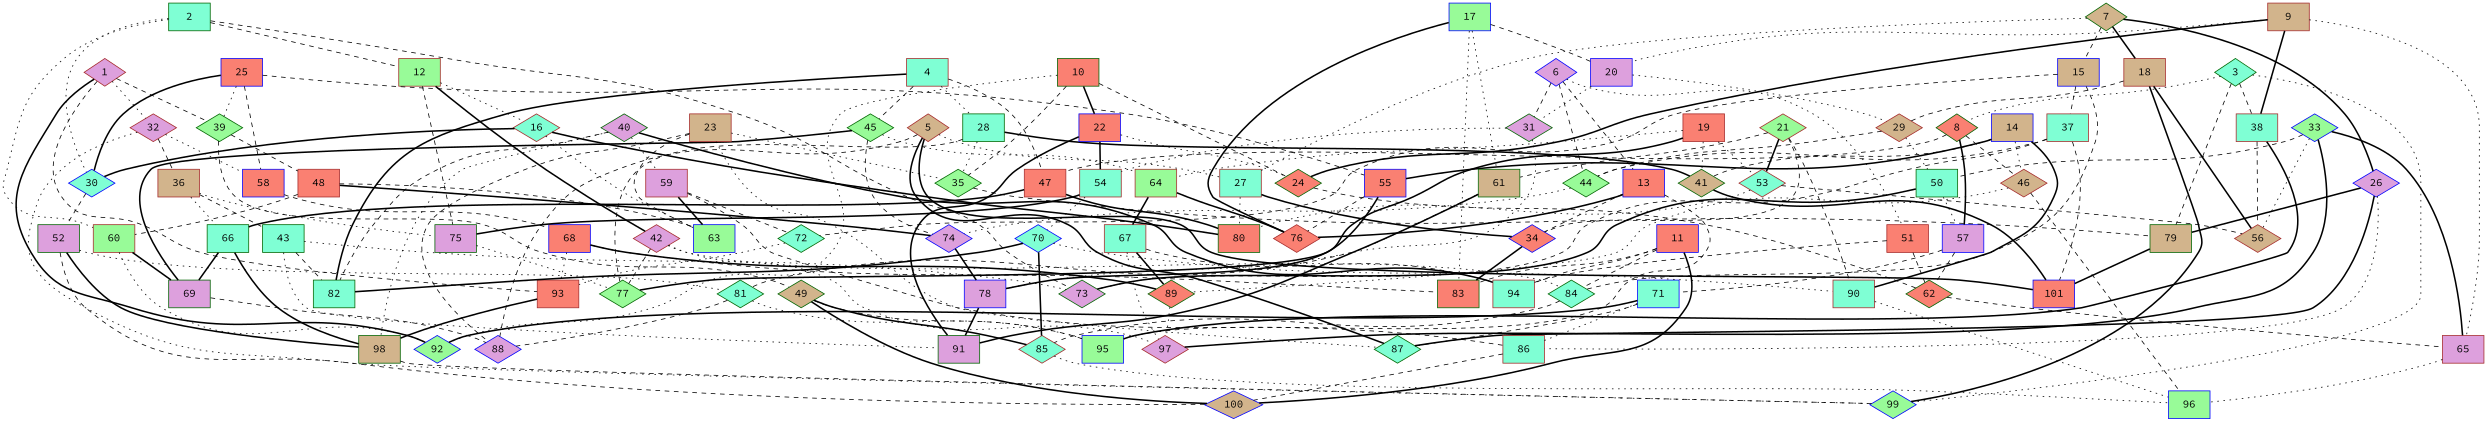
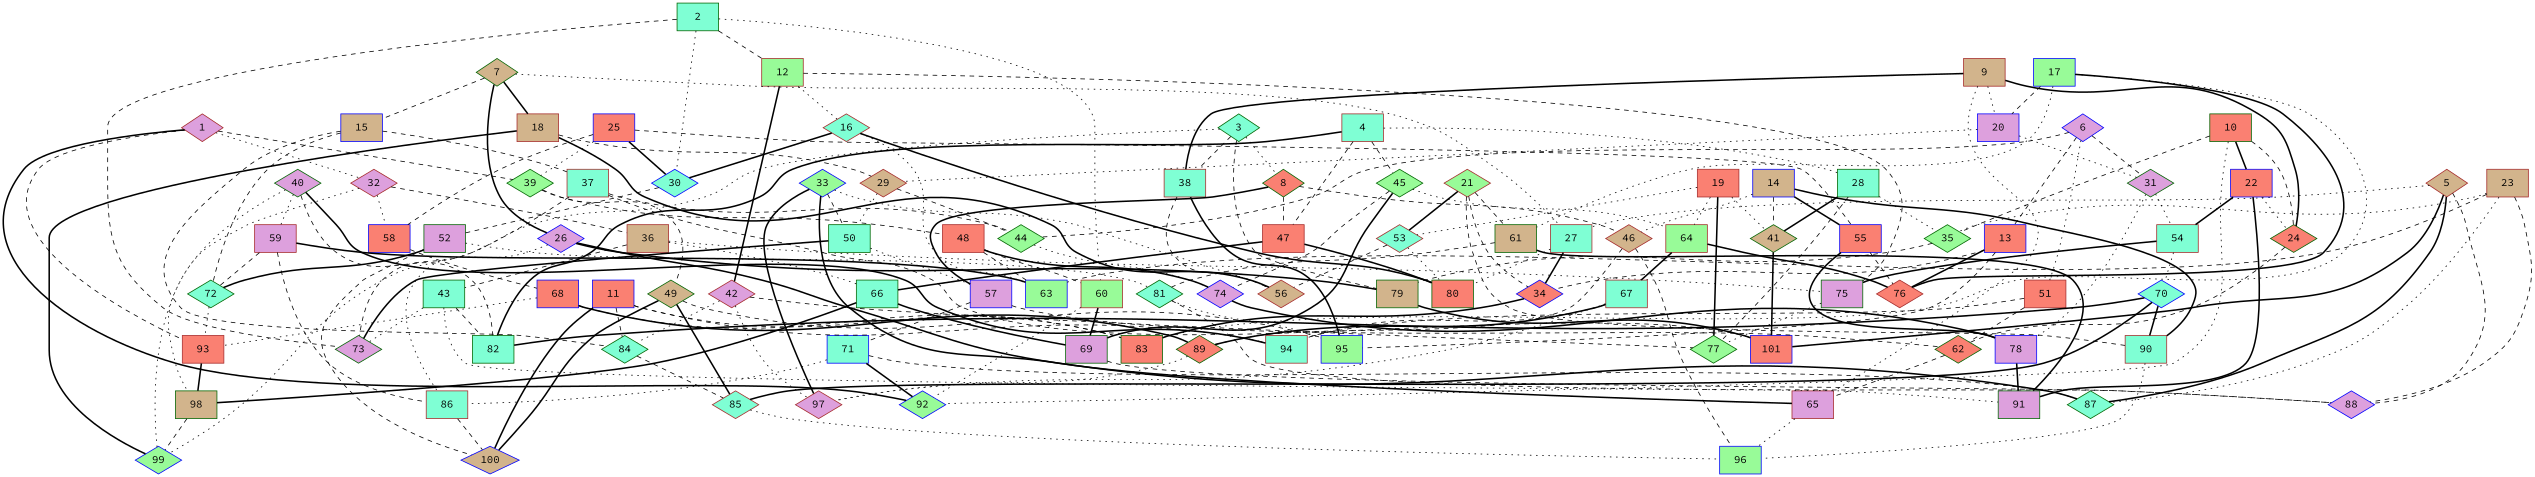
(1607, 255) -> (1433, 329)
(1442, 273) -> (2153, 324)
(184, 326) -> (323, 268)
